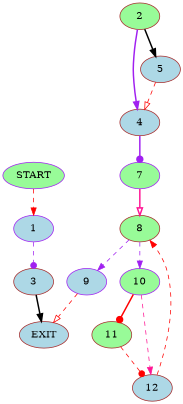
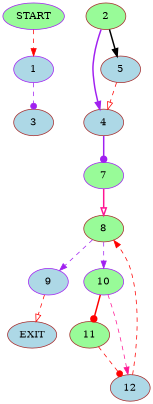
(38, 304) -> none
